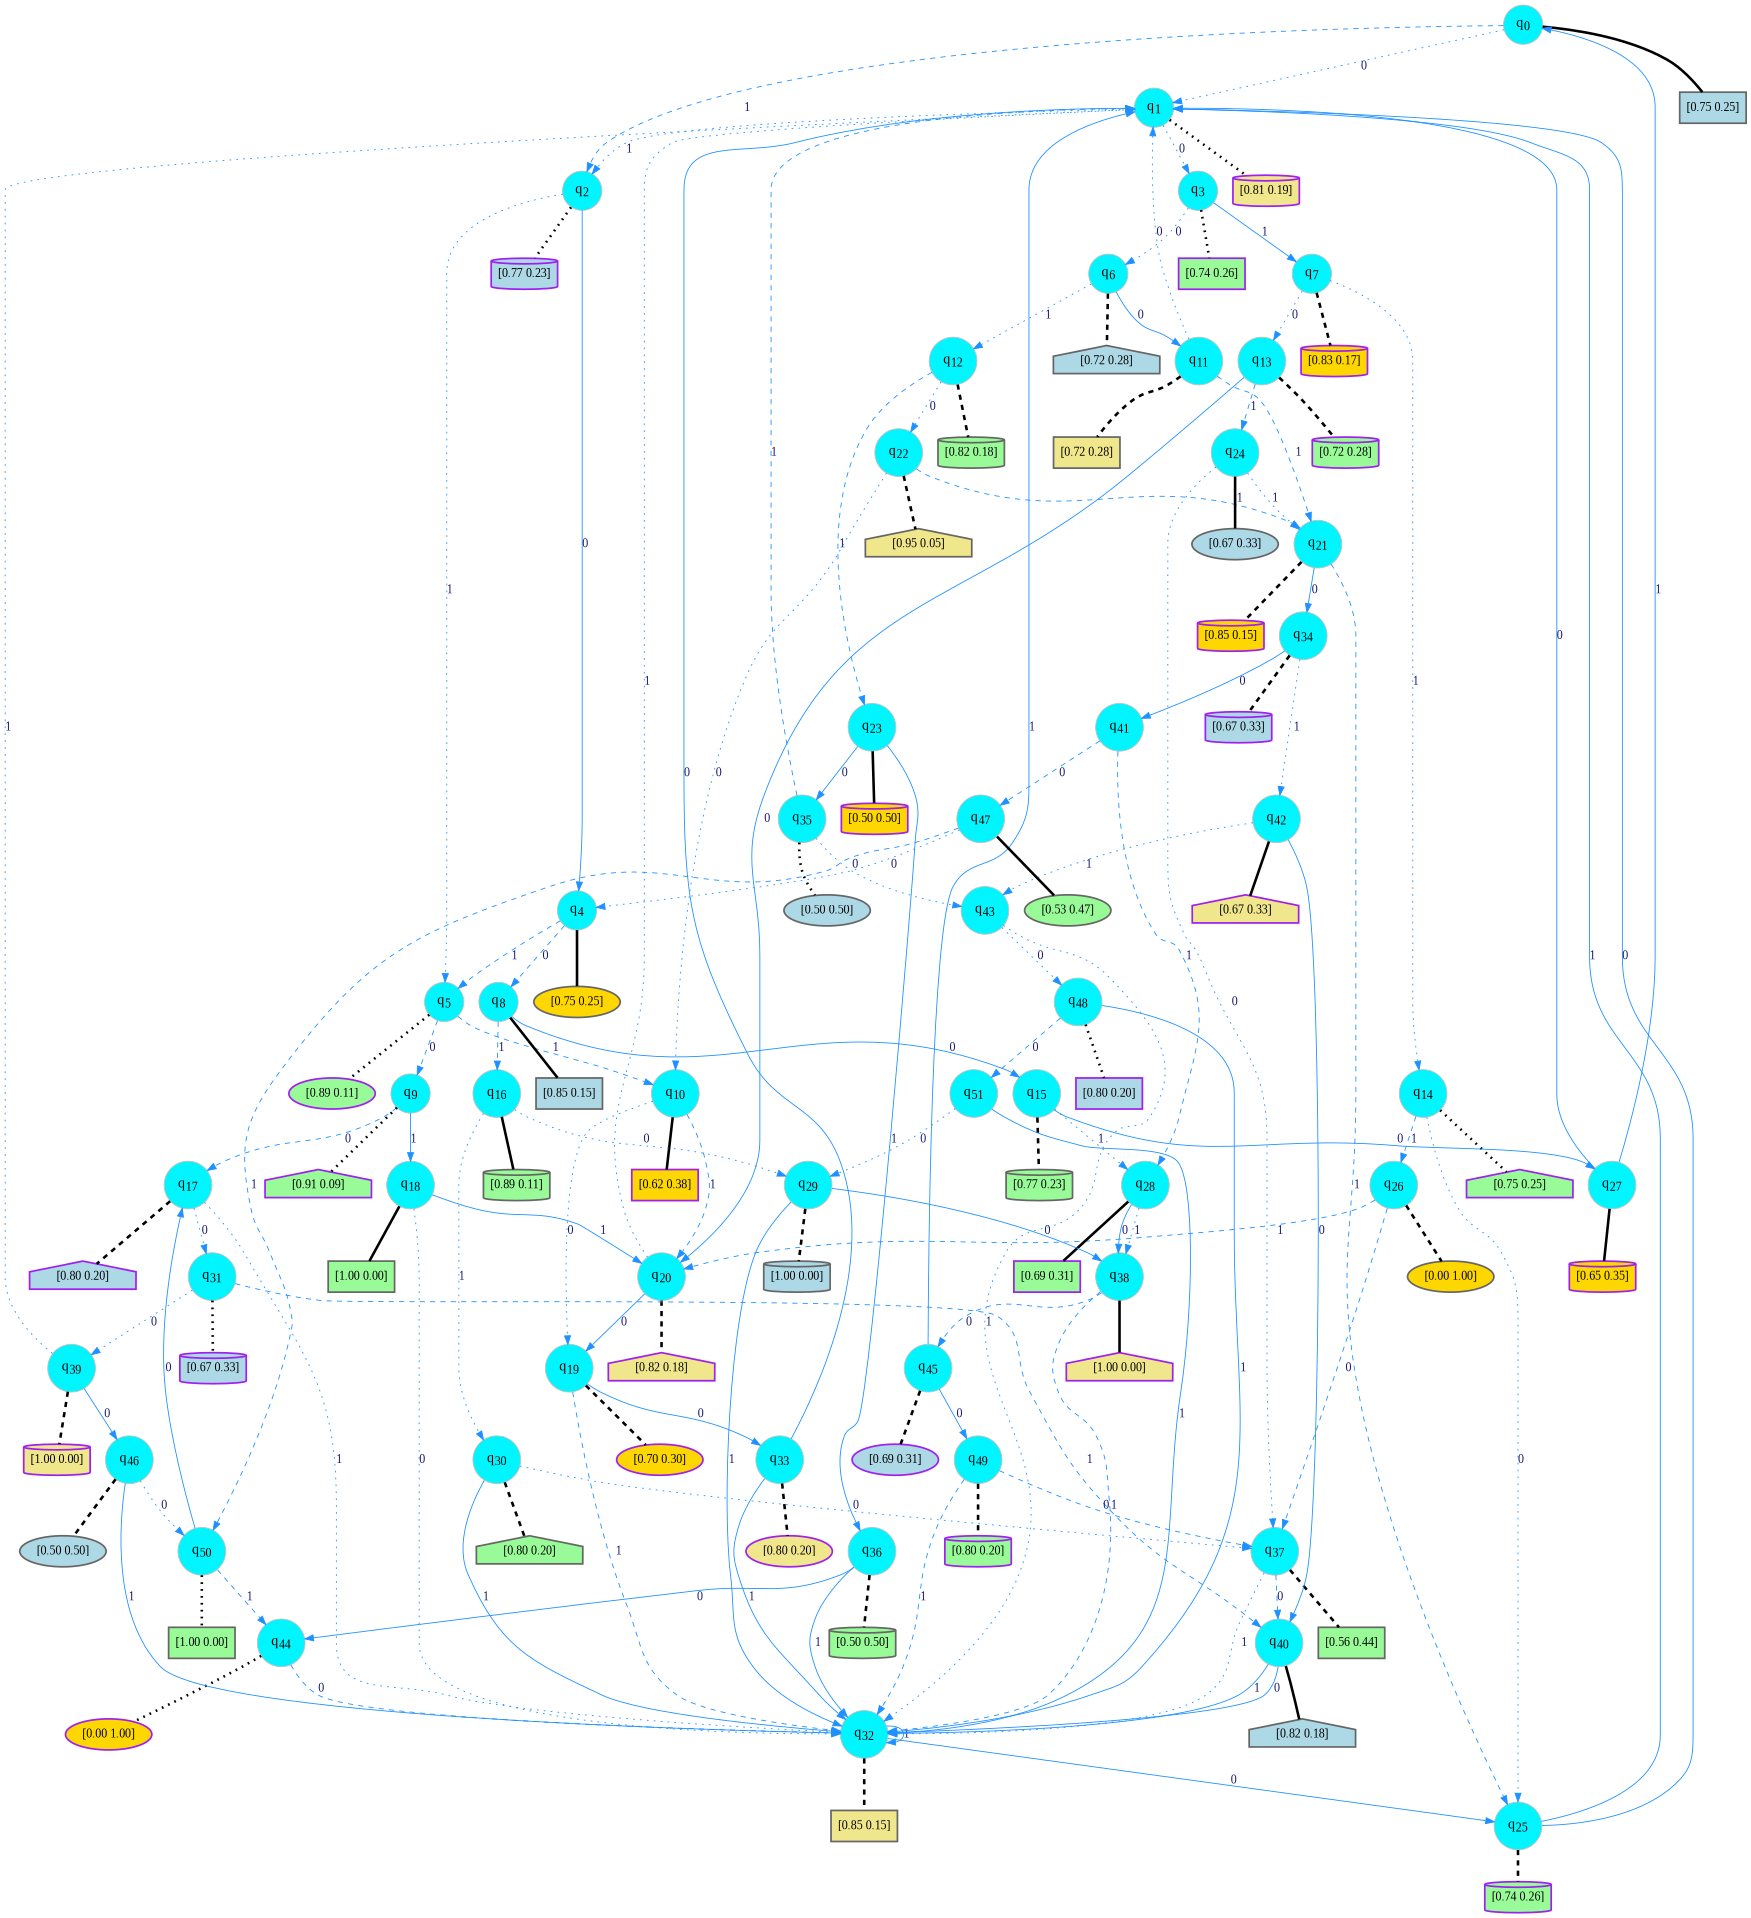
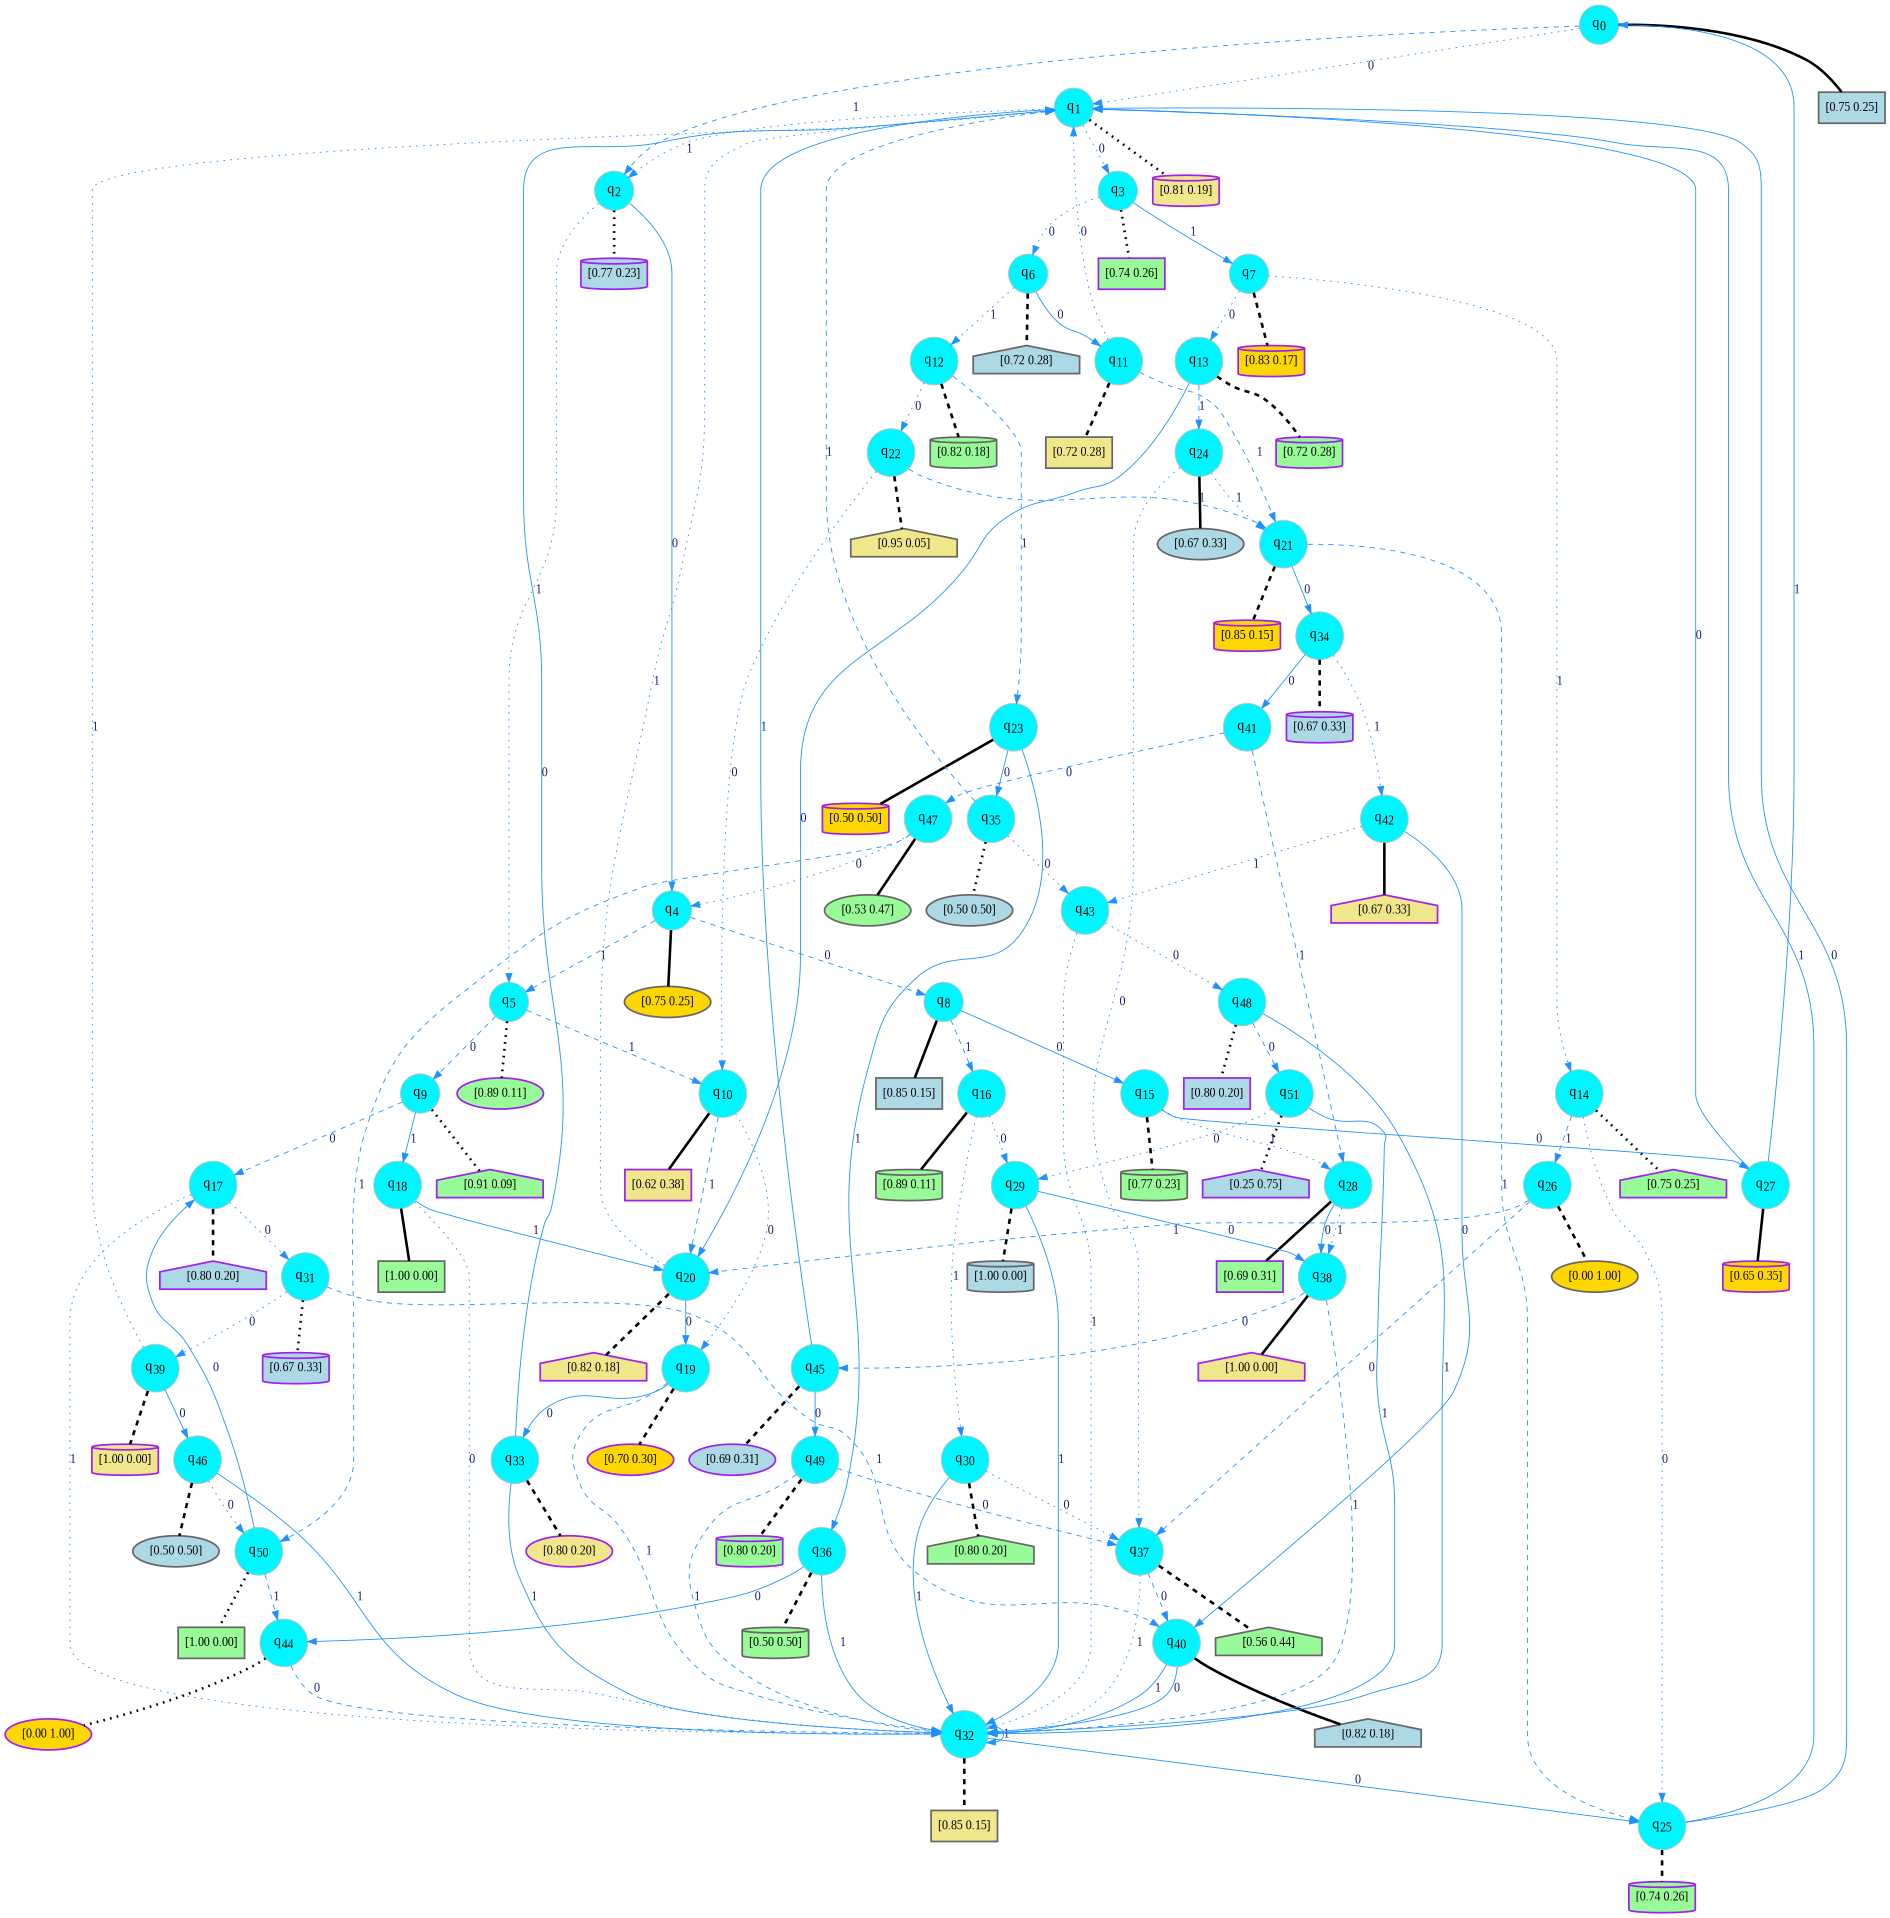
(665, 1185) -> (658, 1185)
none -> (1256, 1185)
(1352, 1643) -> (1269, 1643)
